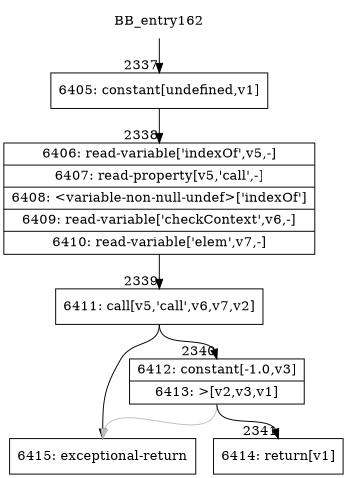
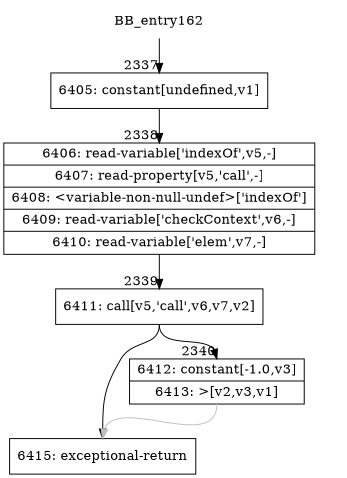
(278, 456) -> none
